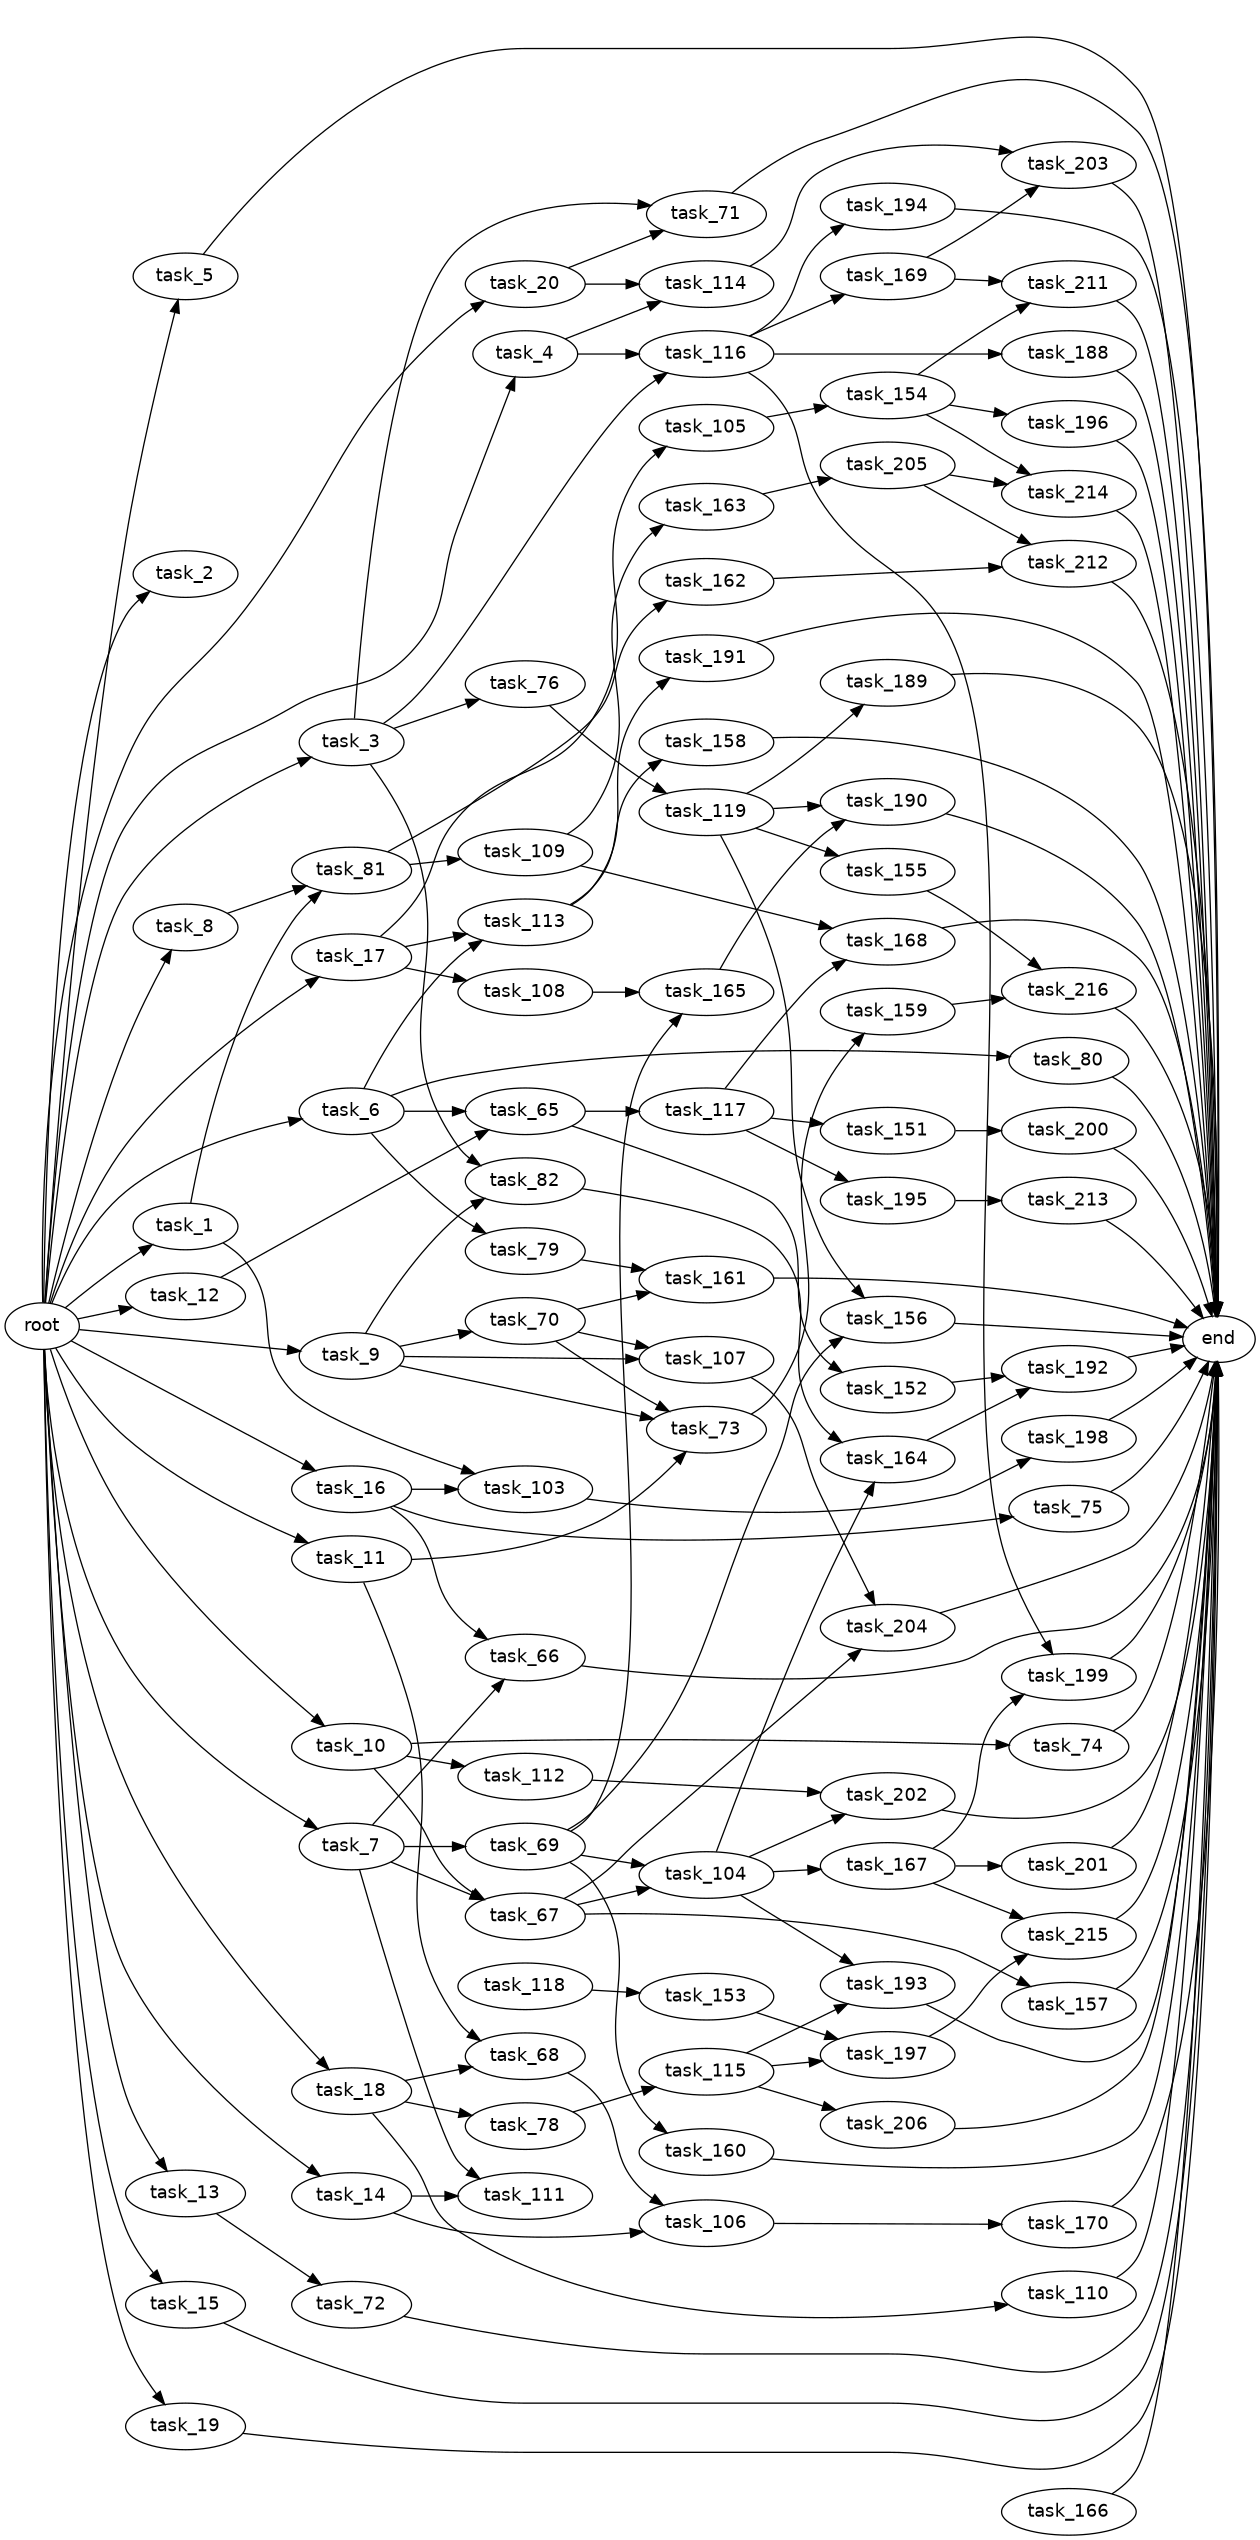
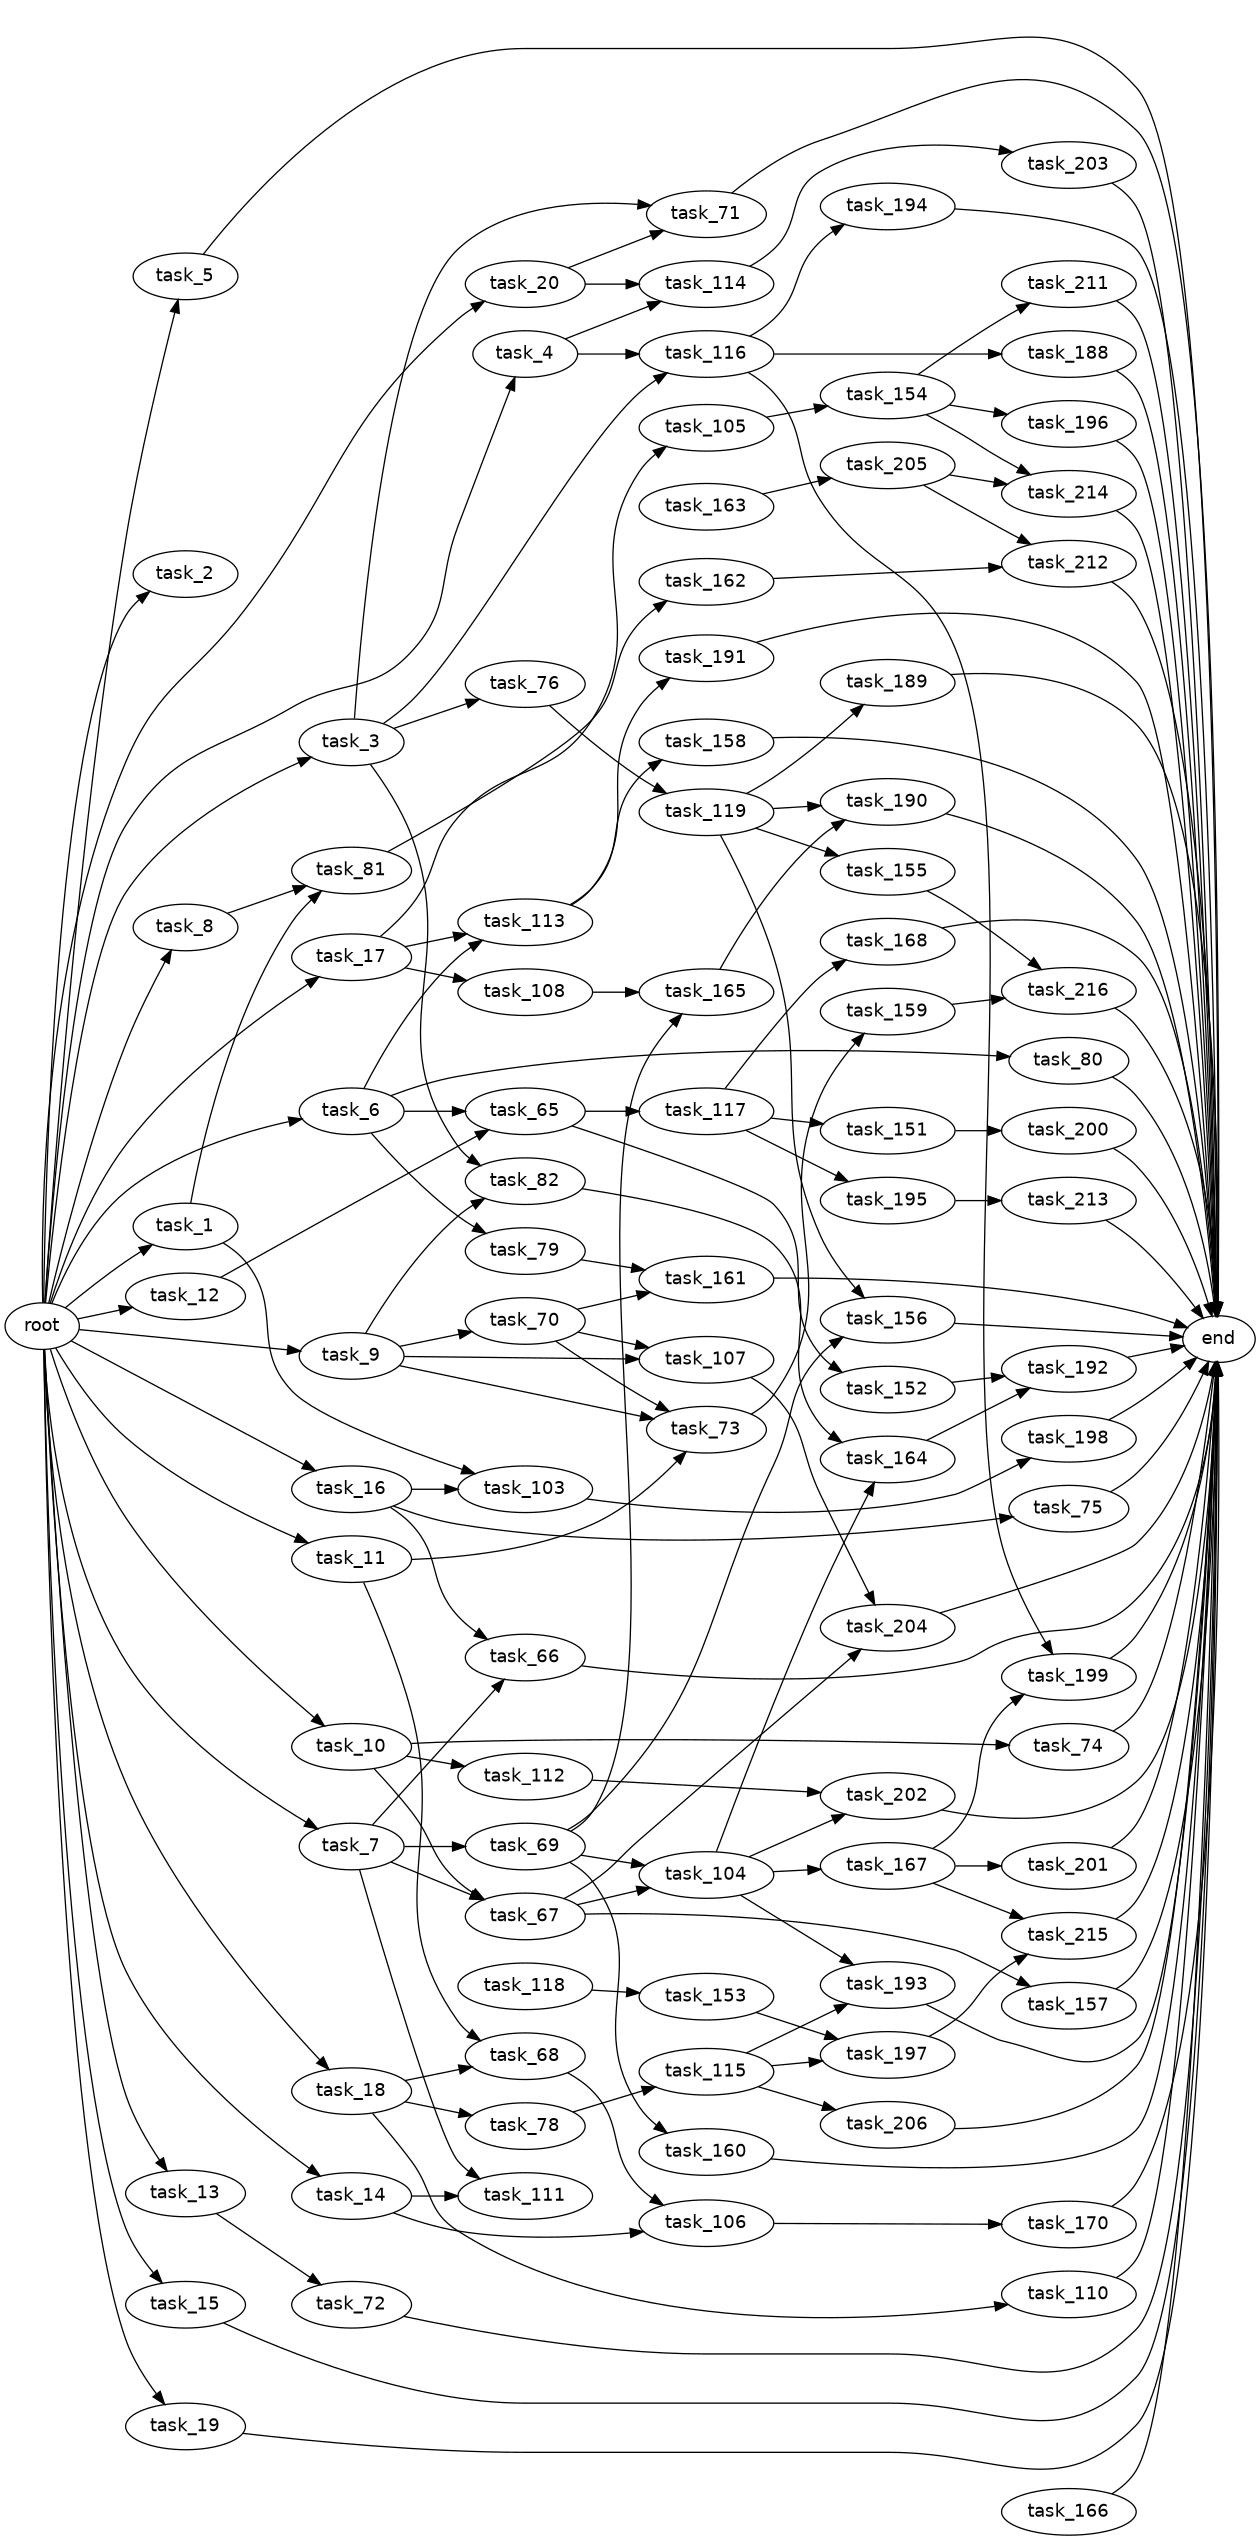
(888, 276) -> none
(525, 852) -> none
